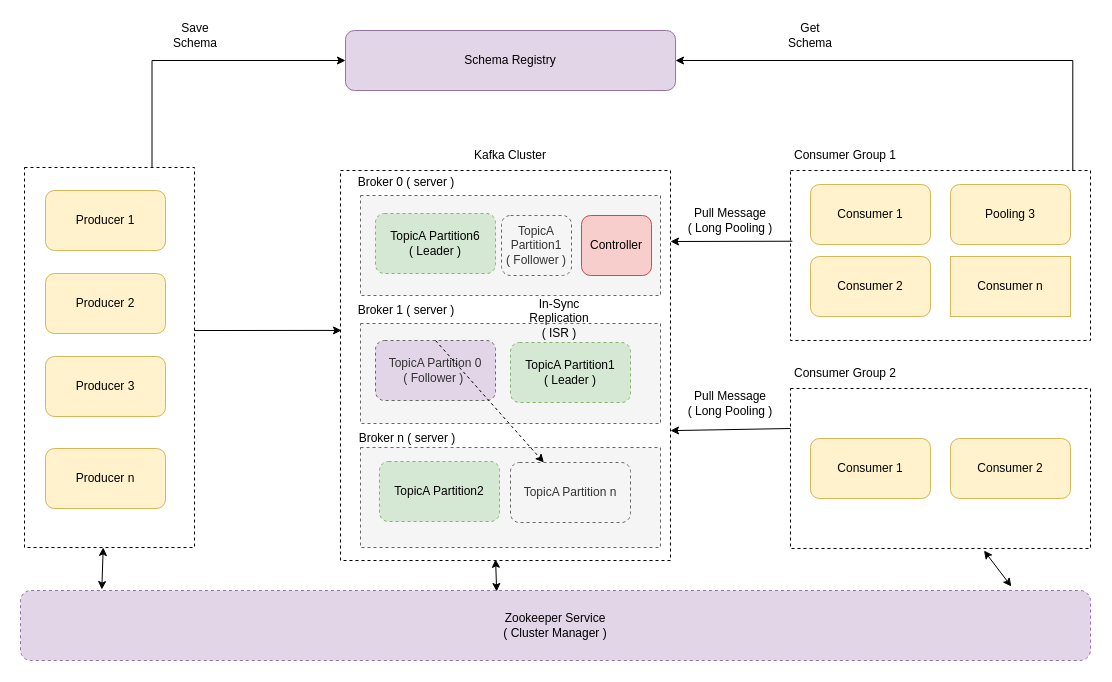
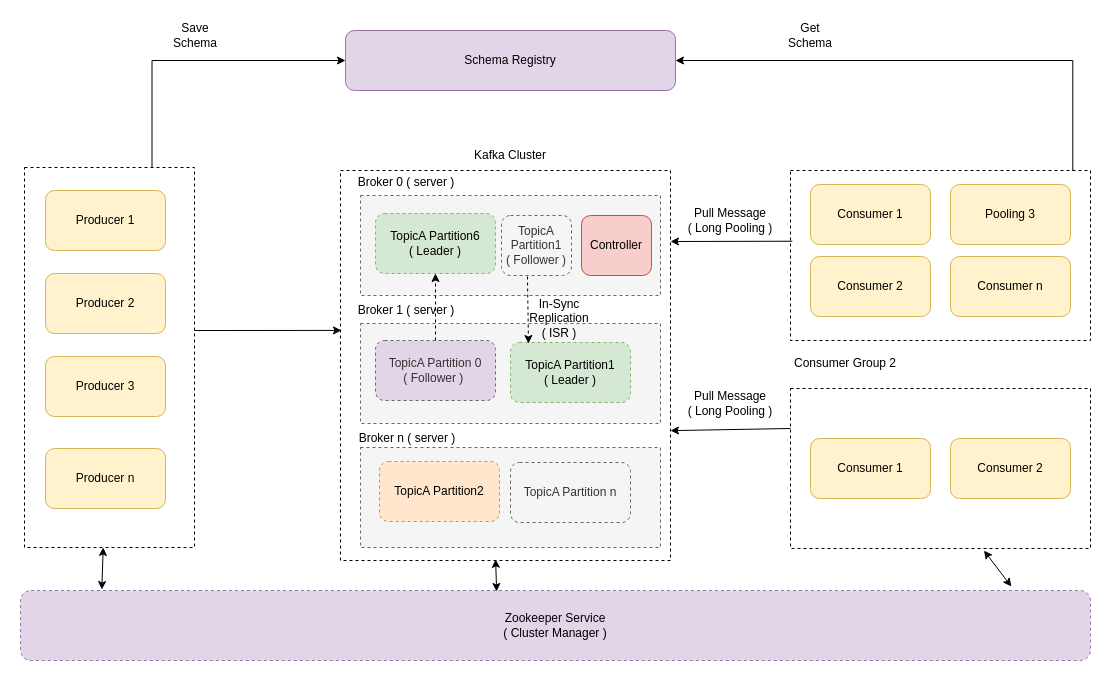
(846, 156) -> none
(1011, 287) -> (1011, 287)
none -> (528, 307)
(846, 374) -> (846, 364)
(488, 399) -> (436, 310)
(440, 492) -> (440, 492)
